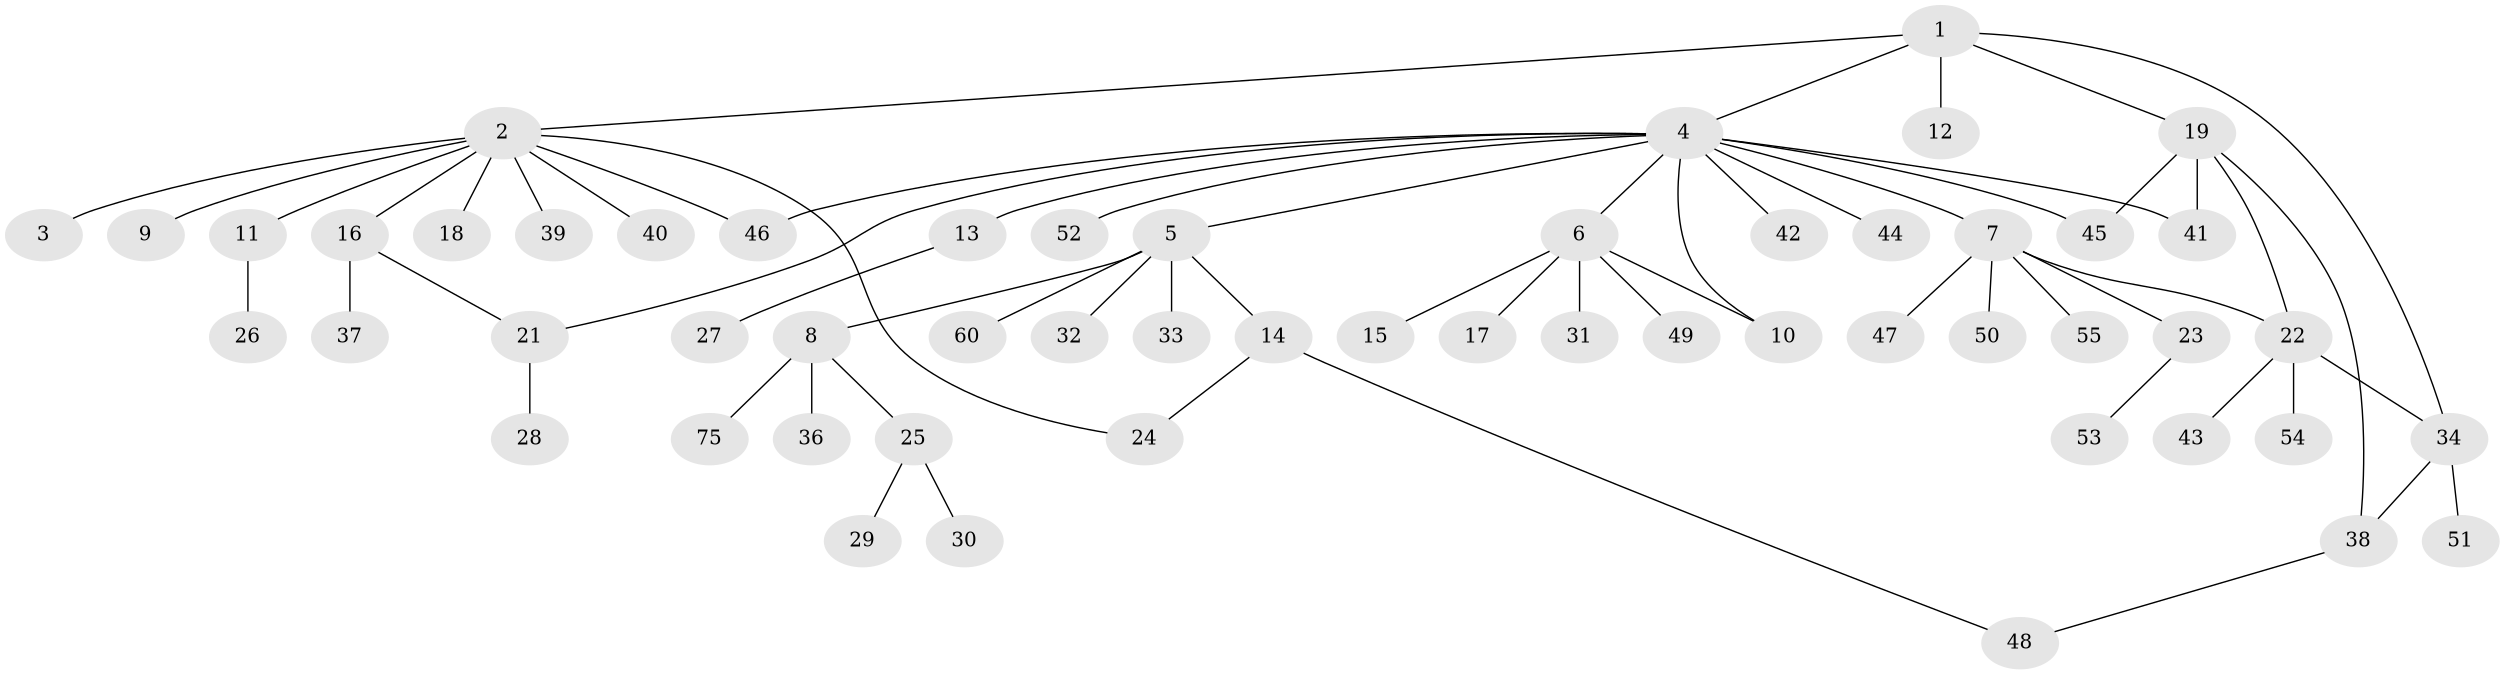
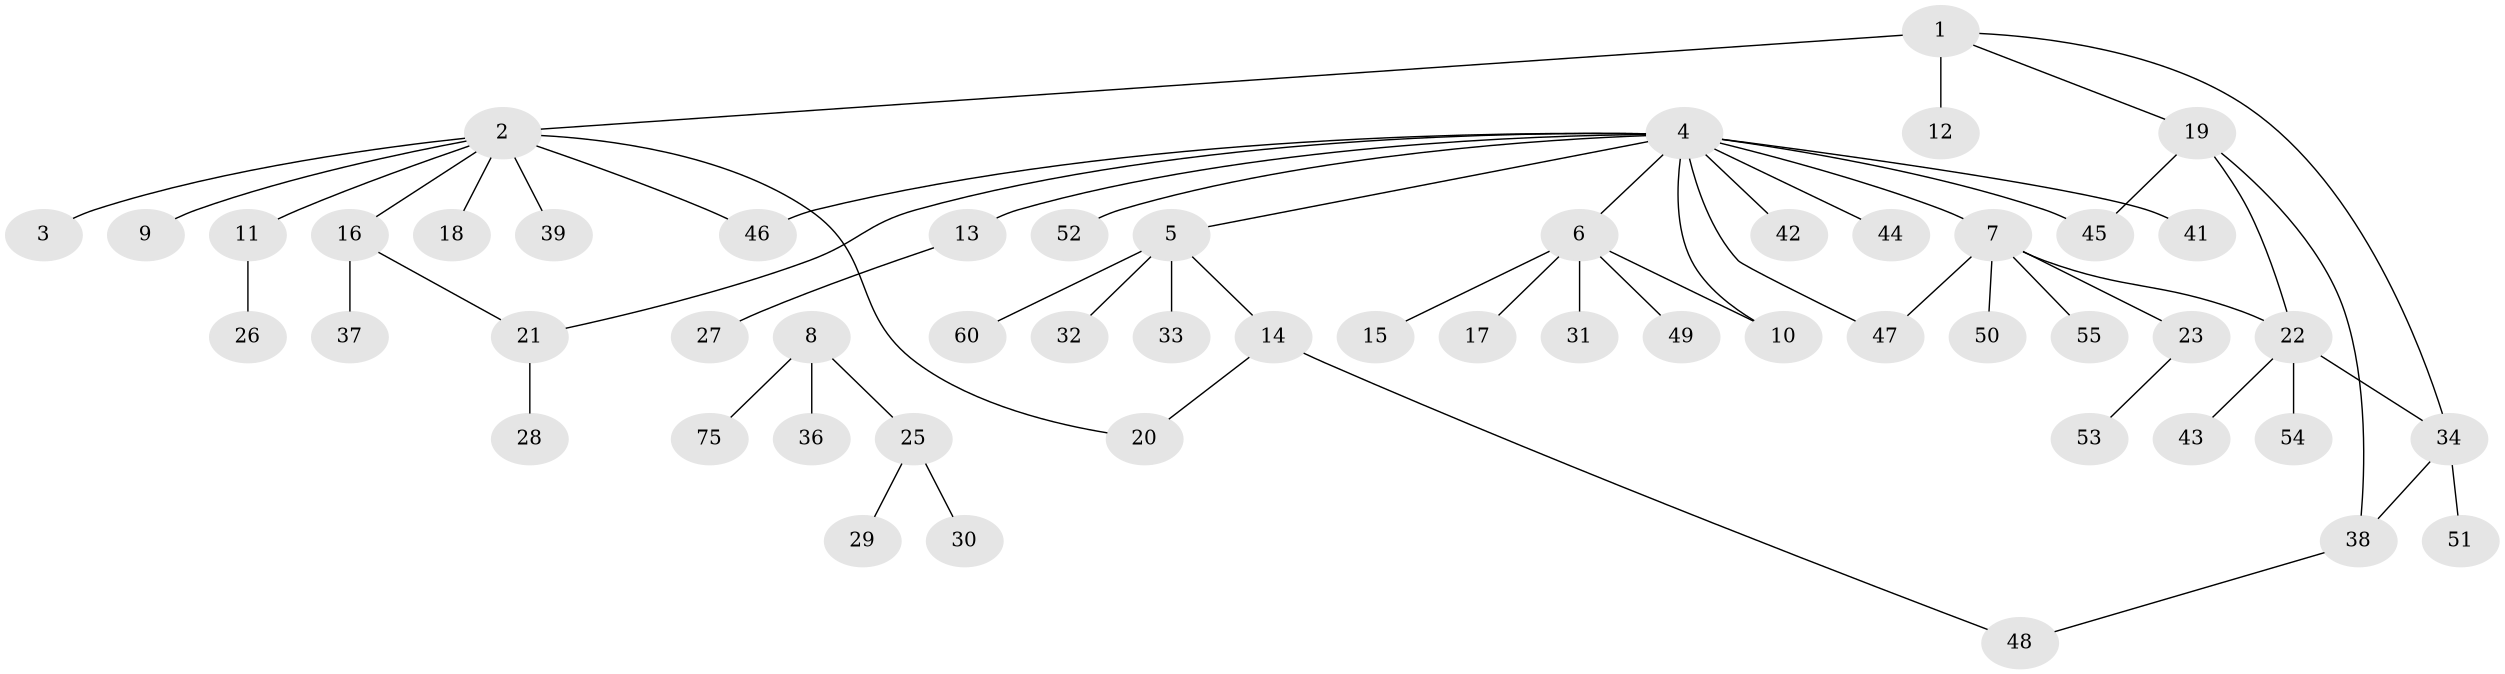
(1812, 82) -> (1746, 265)
(2197, 184) -> none
(656, 235) -> none
(996, 293) -> none
(1145, 439) -> (1145, 439)
